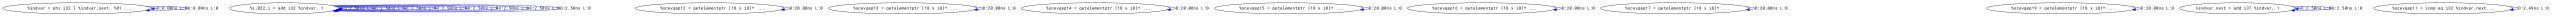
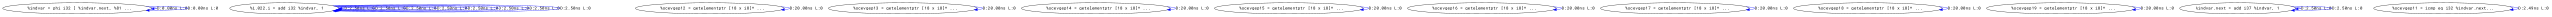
none -> (1868, 8)
